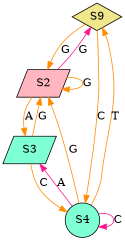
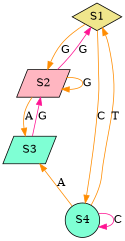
(97, 17) -> (97, 17)
(36, 121) -> (36, 121)
(67, 153) -> none
(58, 188) -> (58, 188)
(40, 190) -> none
